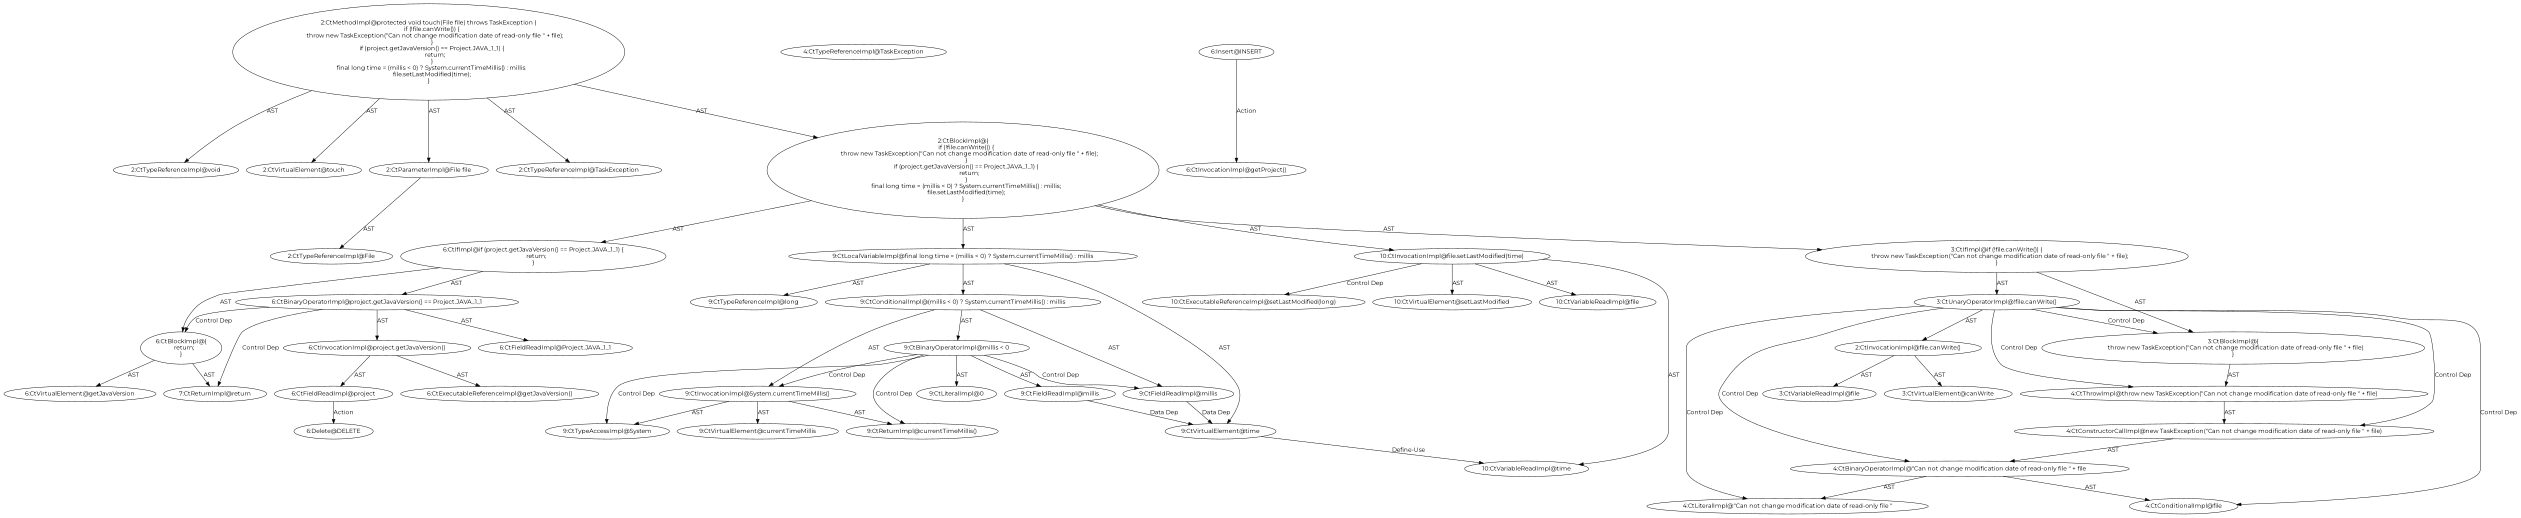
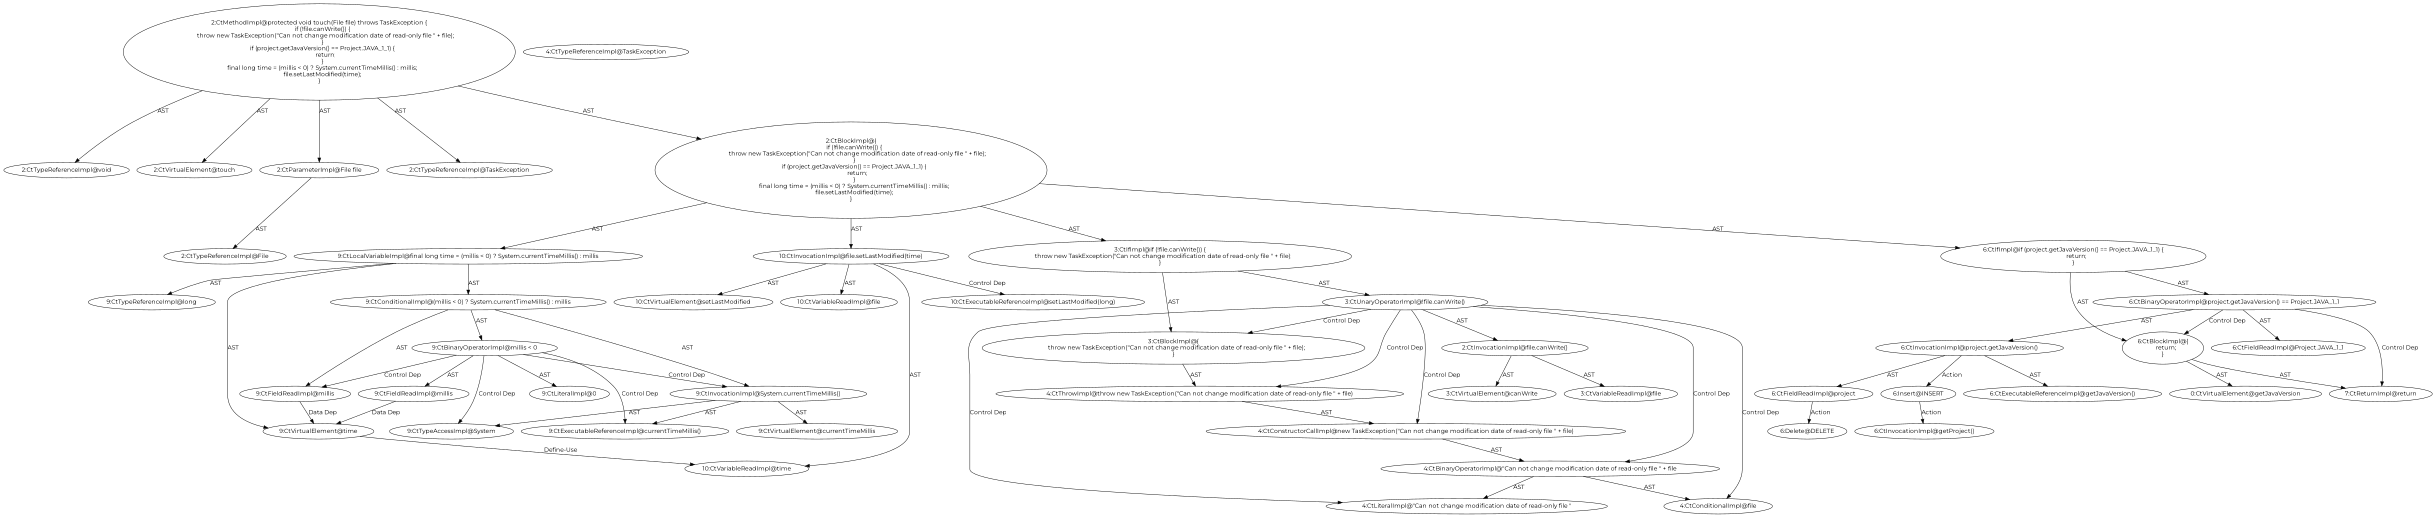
none -> (1946, 370)
(80, 394) -> (2246, 394)
(922, 431) -> (625, 431)
